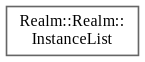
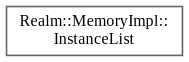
(72, 31) -> (94, 31)
